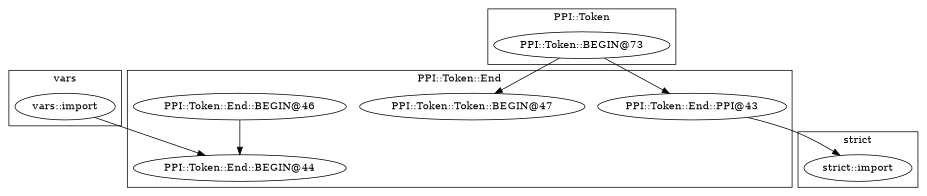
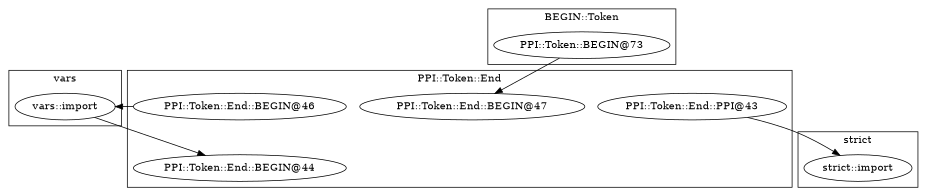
(582, 17) -> (582, 17)
(635, 75) -> none
(472, 107) -> (472, 107)
(240, 134) -> (128, 107)
